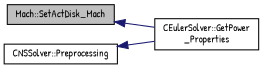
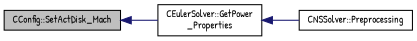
(61, 15) -> (62, 20)
(141, 43) -> (286, 20)
